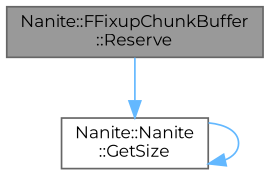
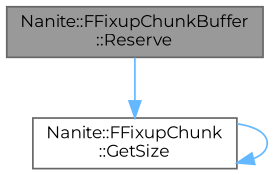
(135, 143) -> (135, 143)
